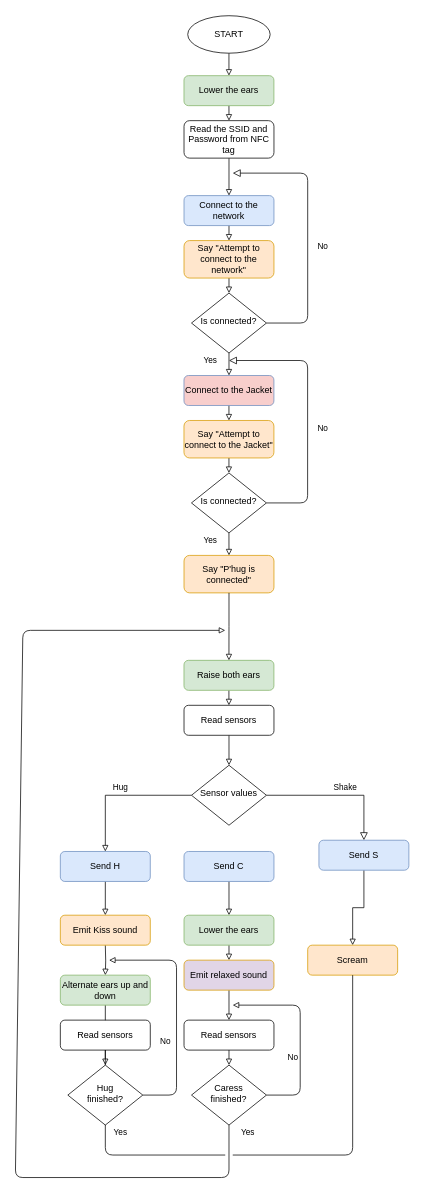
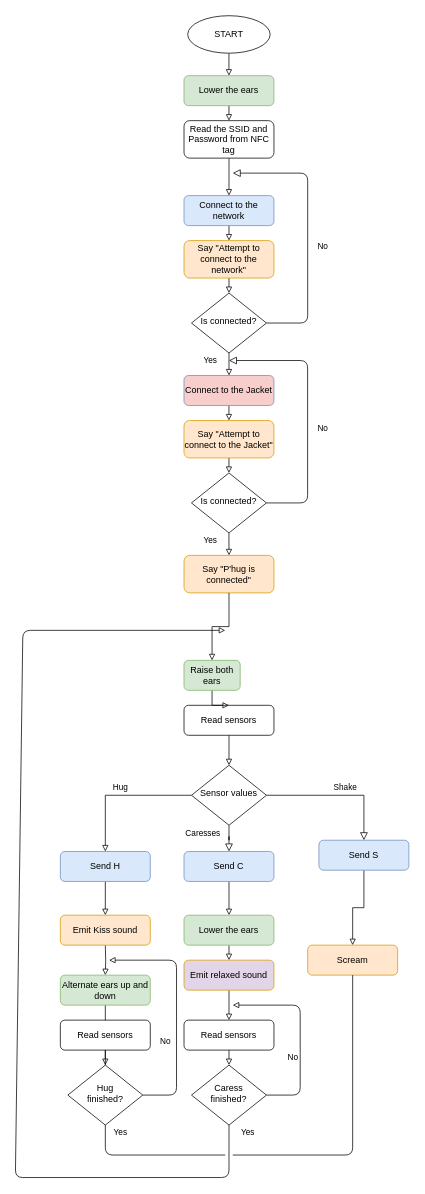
(229, 675) -> (212, 675)
none -> (229, 838)
